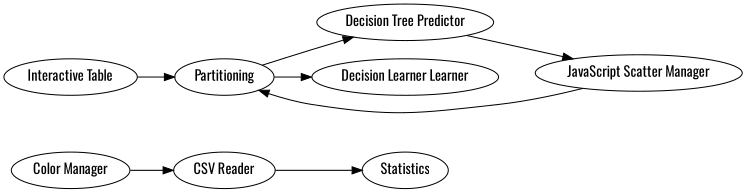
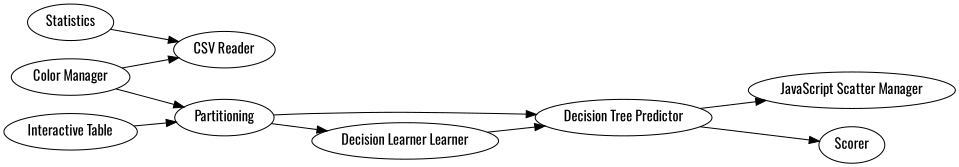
(426, 112) -> (145, 97)
none -> (511, 130)
none -> (852, 145)
(314, 170) -> (139, 35)
